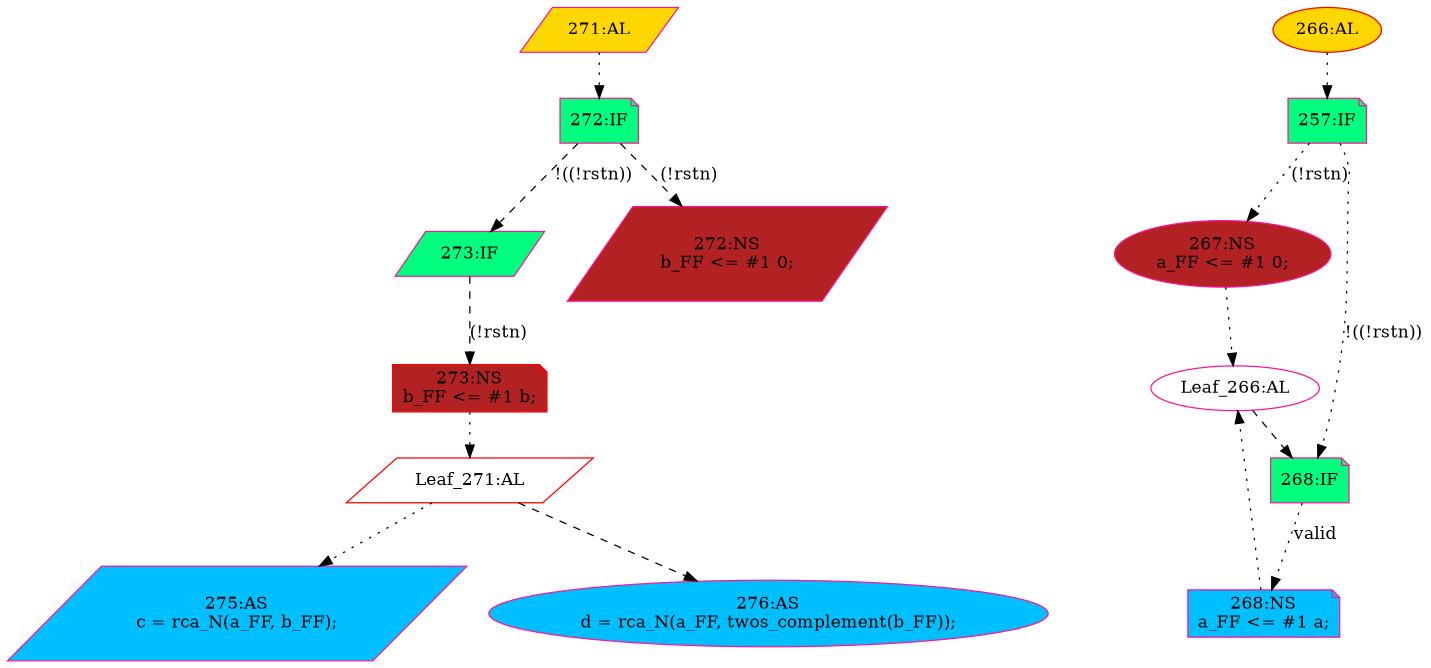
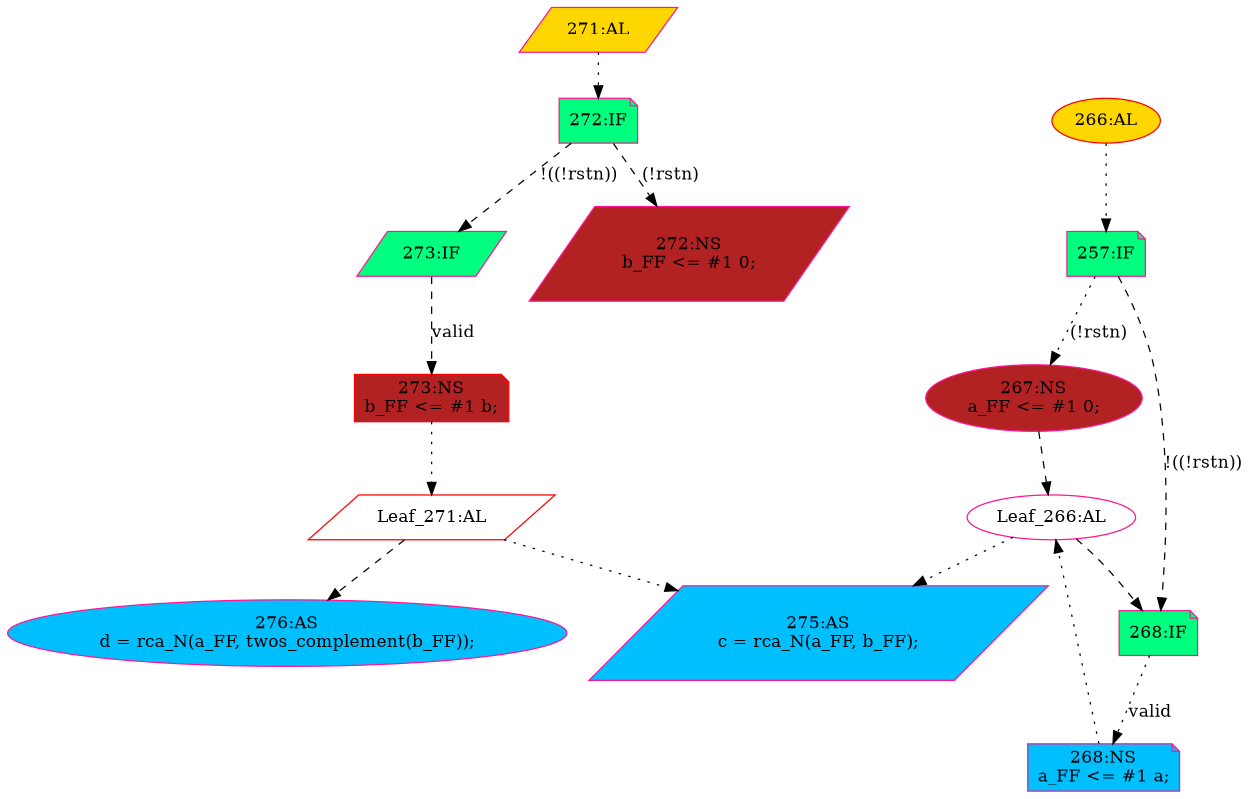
(1346, 295) -> (1163, 433)
(1229, 320) -> (1043, 457)
(498, 333) -> (453, 333)
none -> (969, 559)
